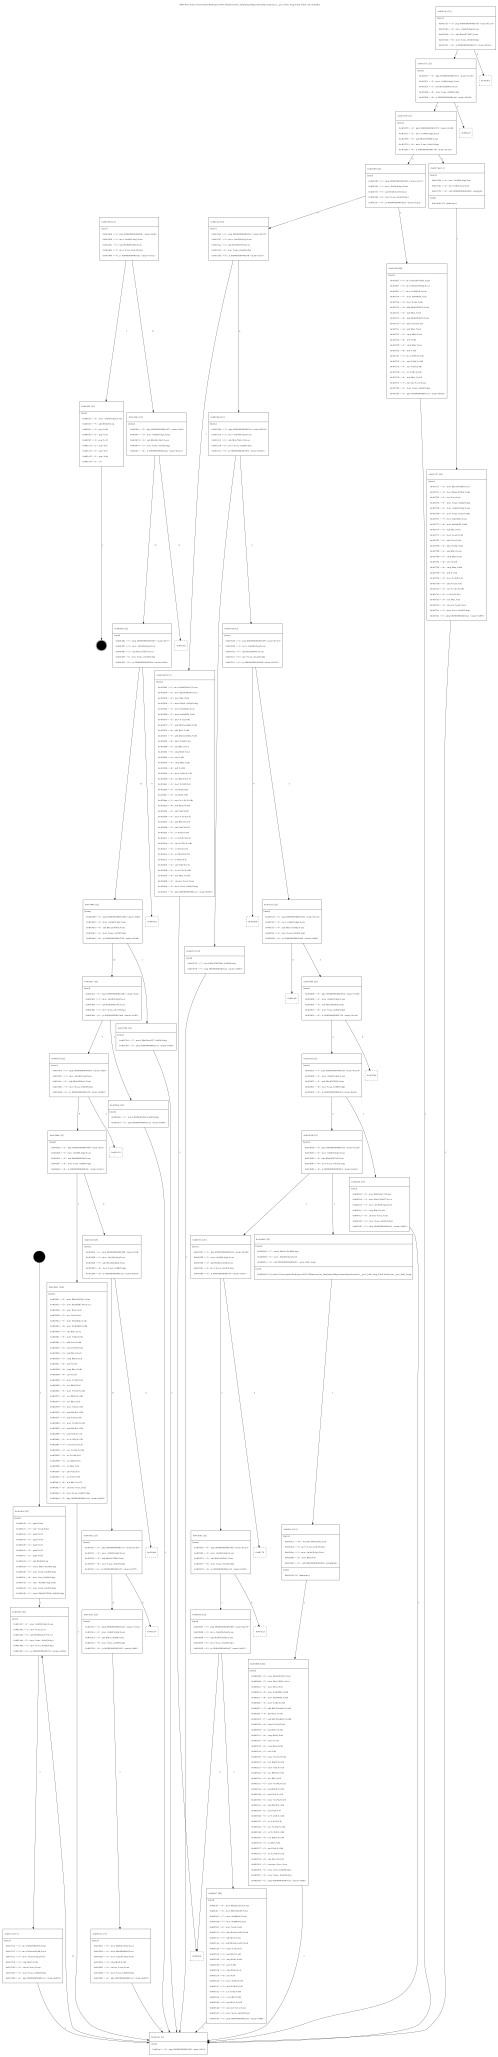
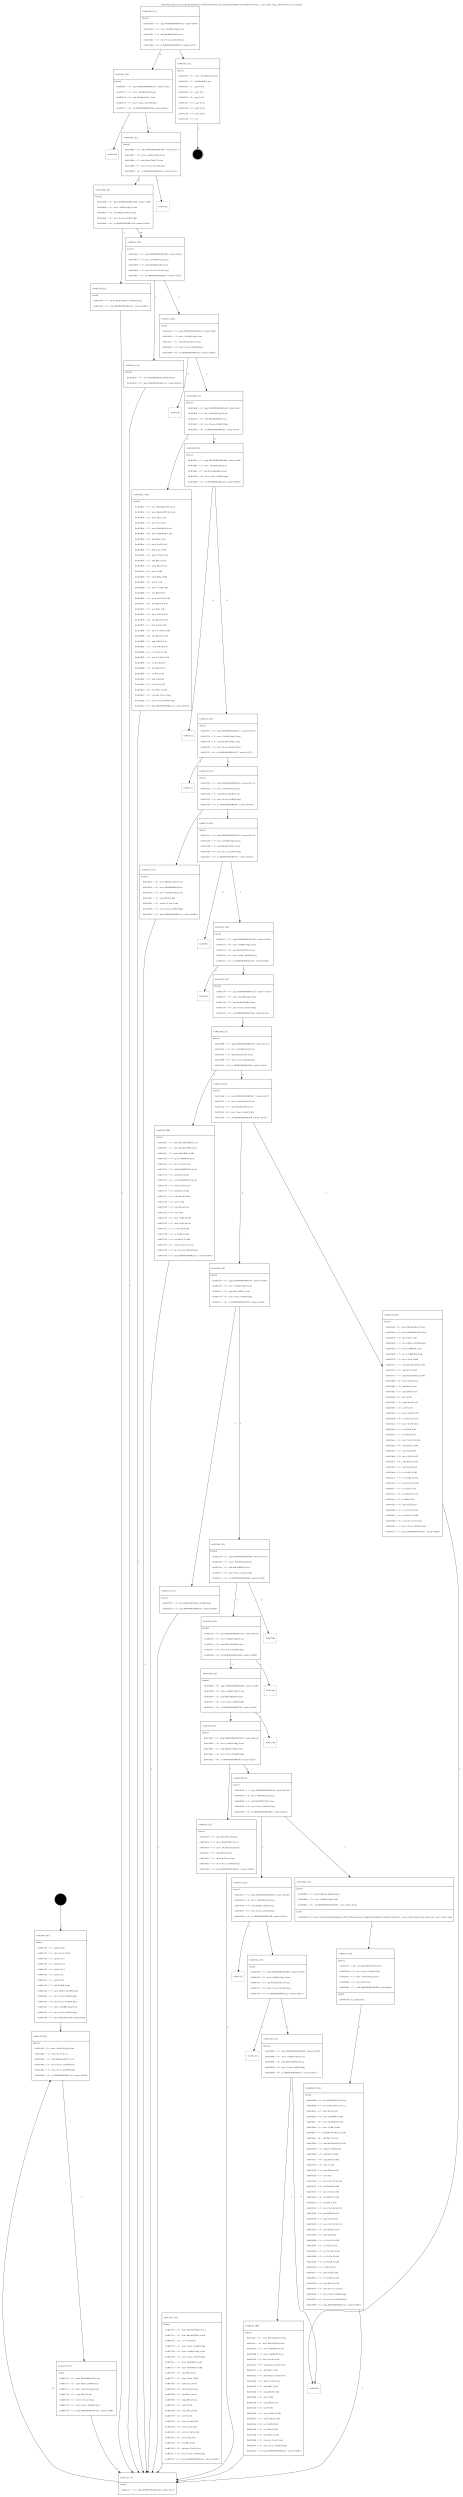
(457, 186) -> none
none -> (228, 813)
